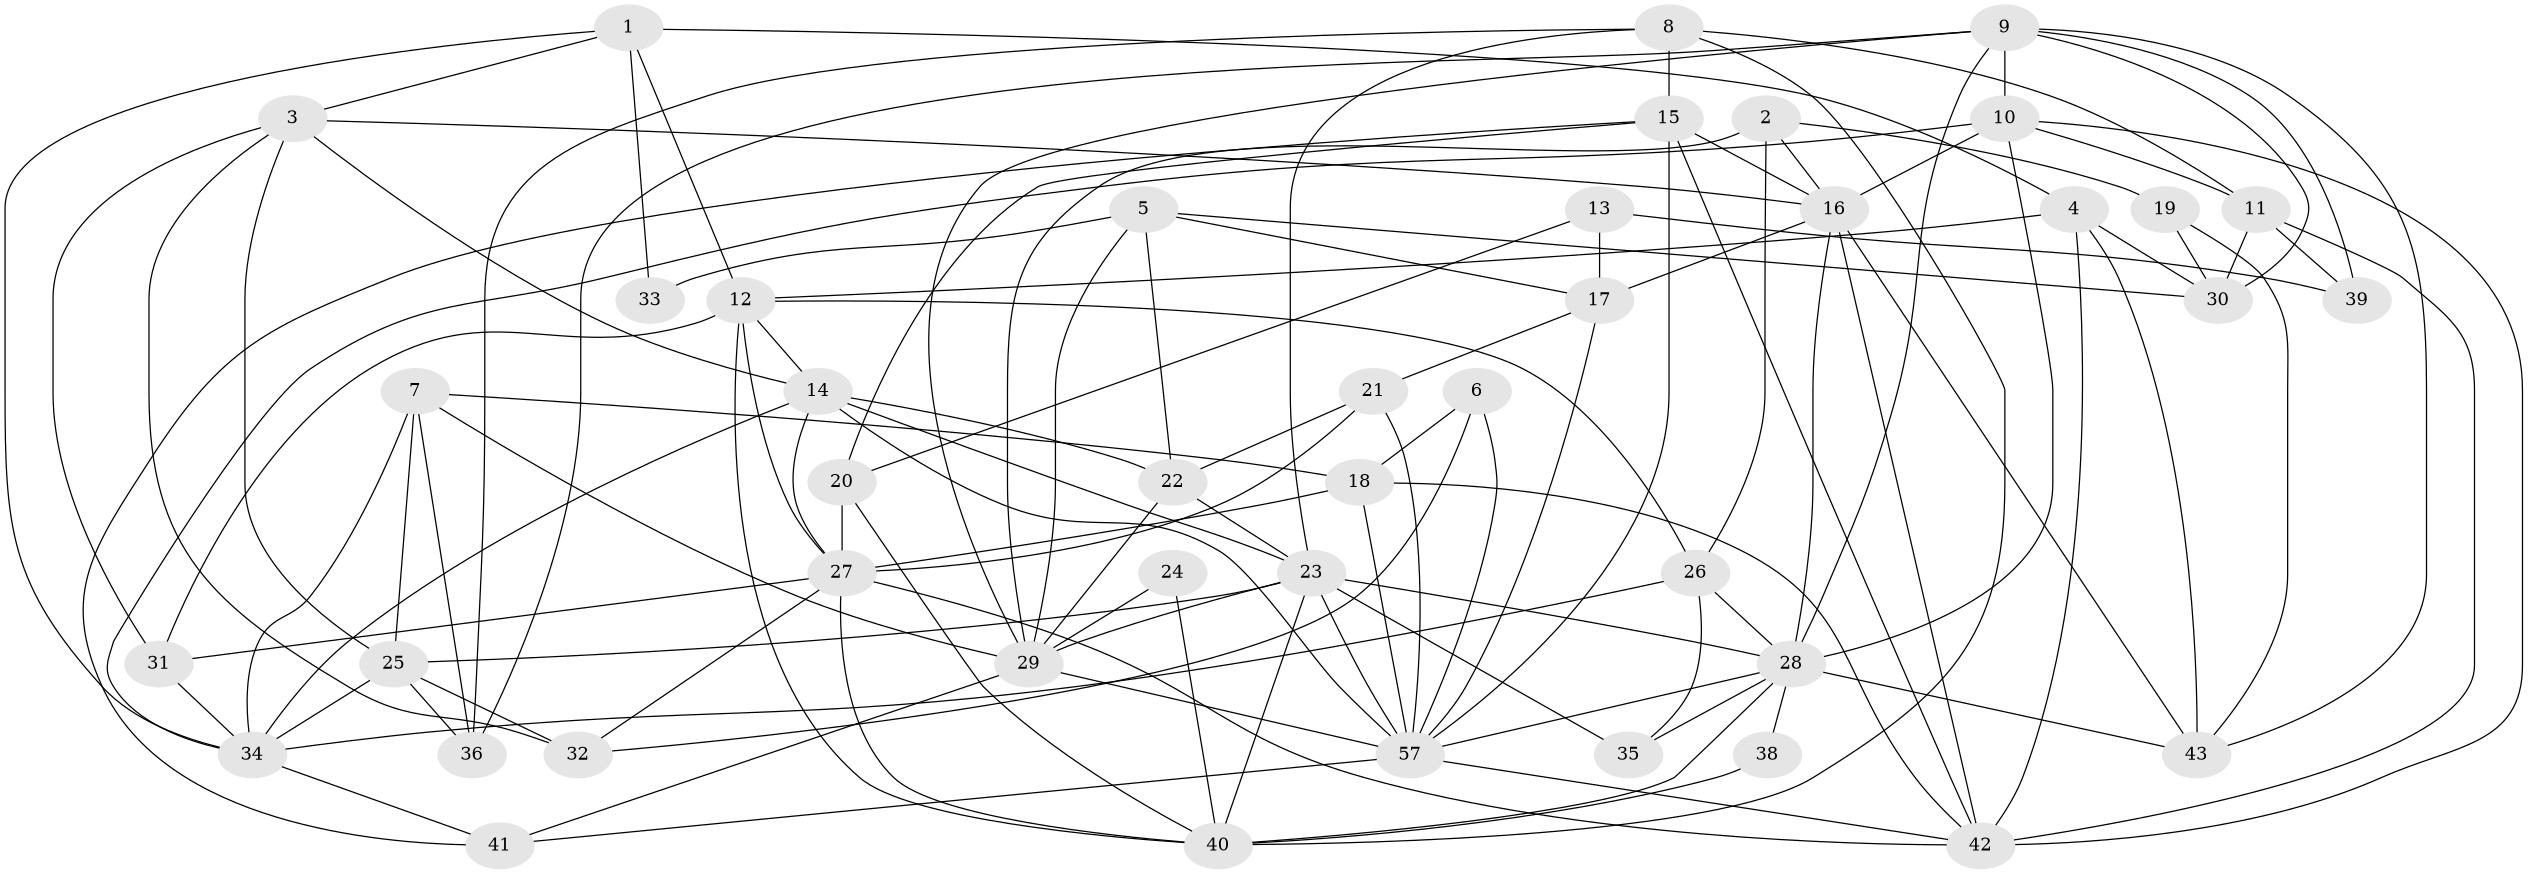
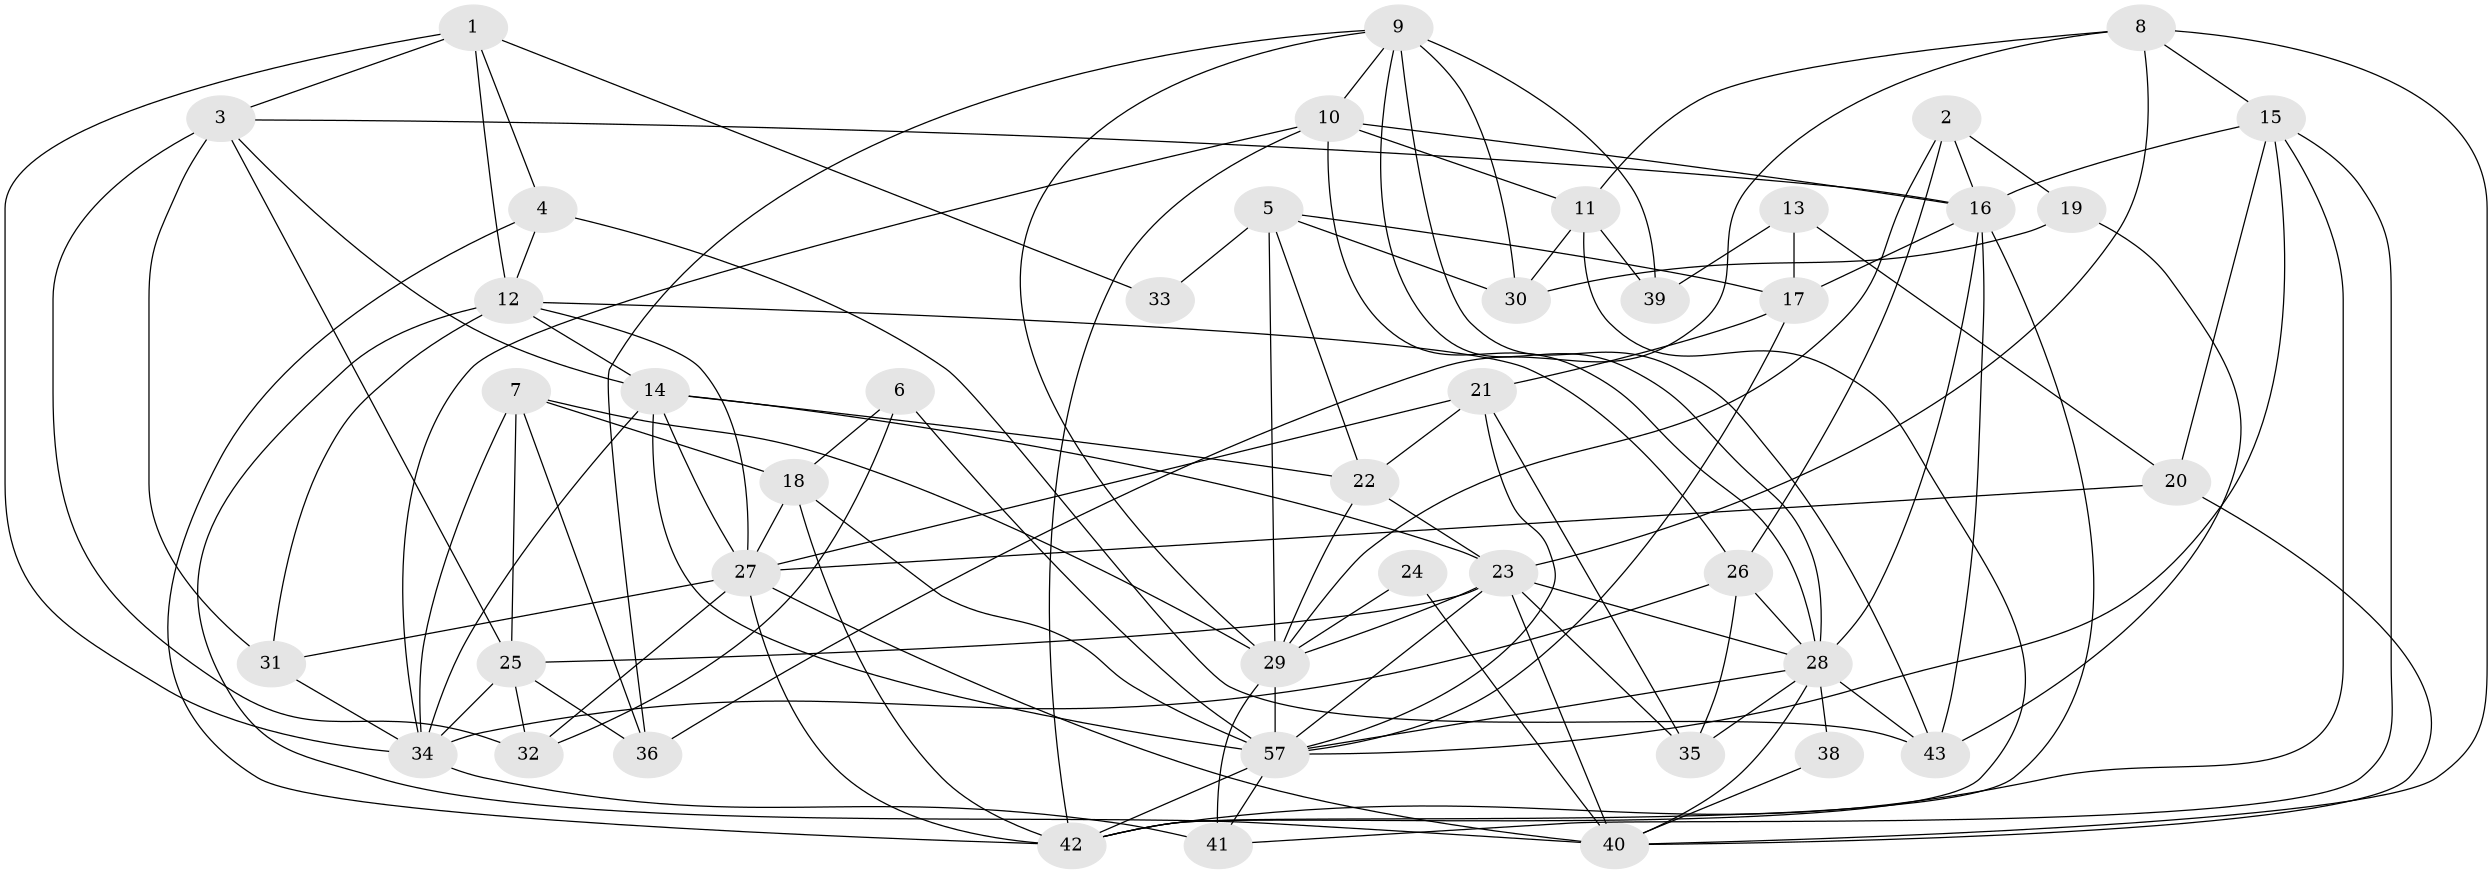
(2141, 252) -> none
none -> (1586, 573)
